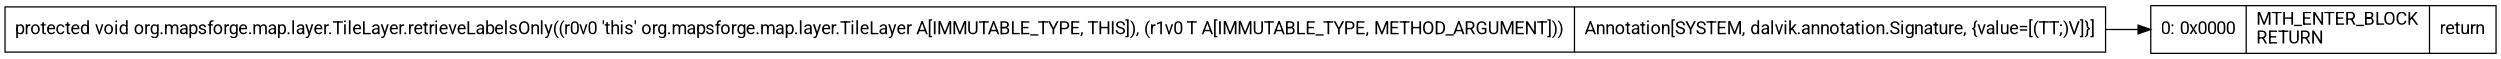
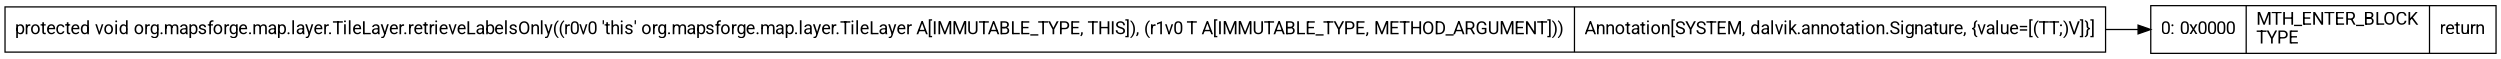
(2290, 38) -> (2278, 38)
